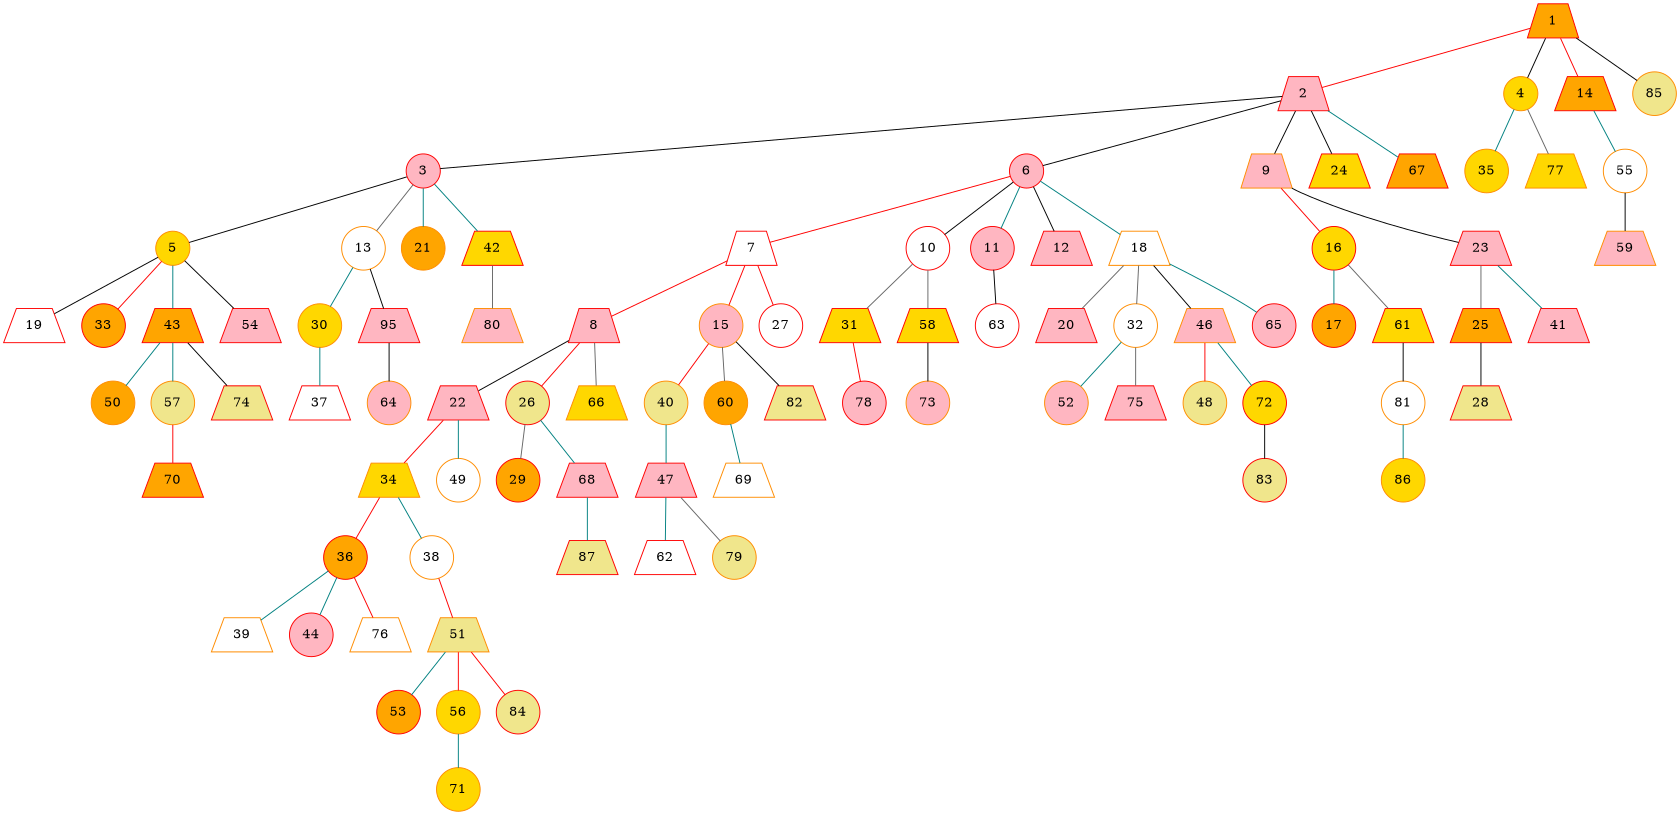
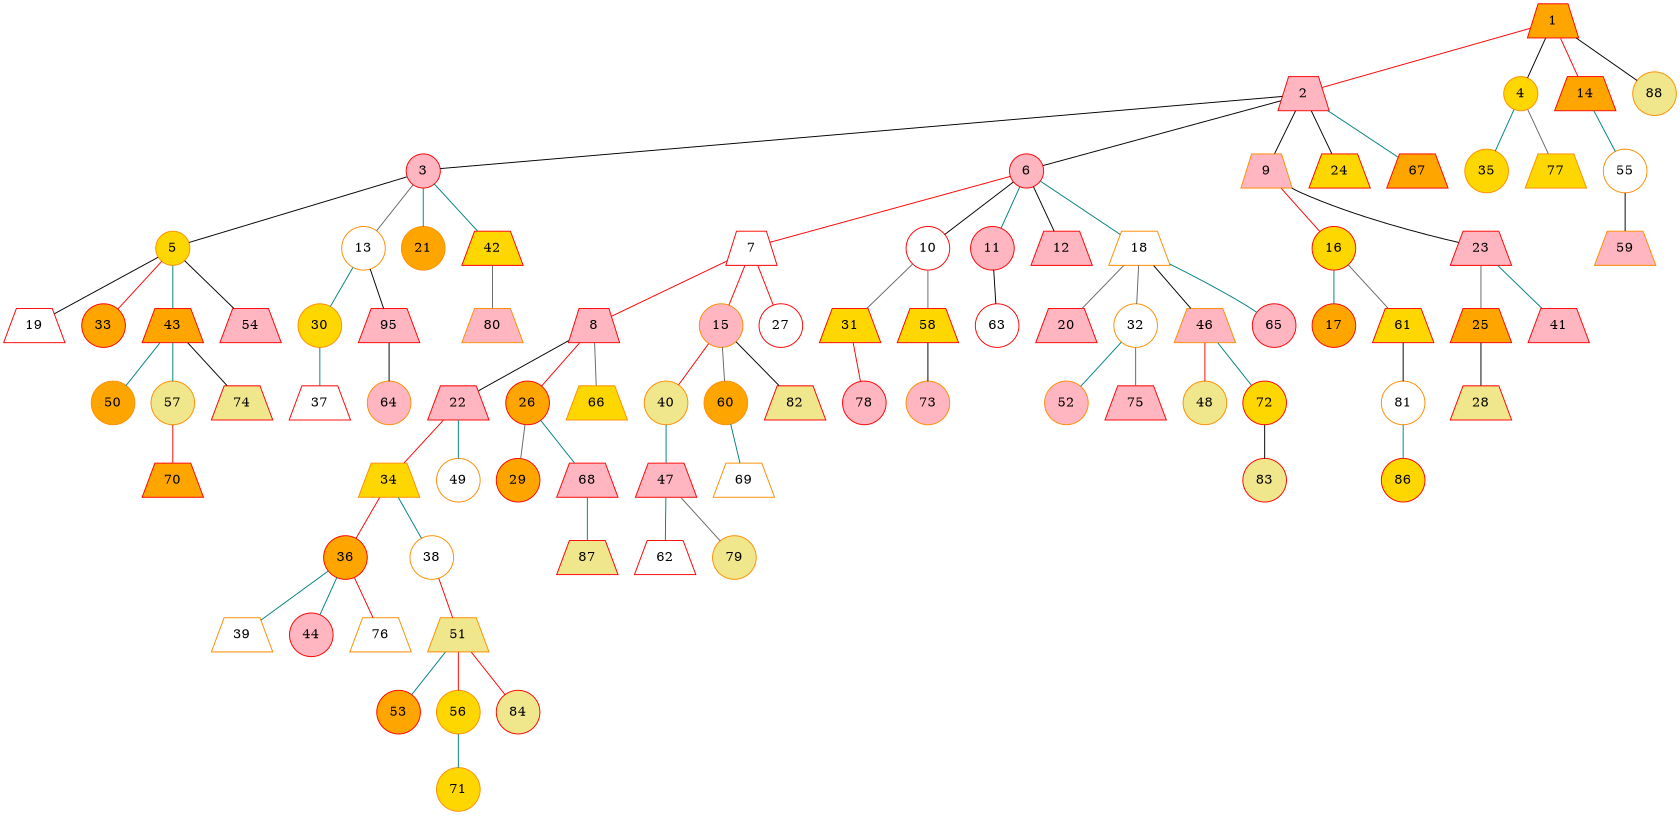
(1655, 94) -> (1655, 94)
(528, 403) -> (528, 403)
(1403, 480) -> (1403, 480)
